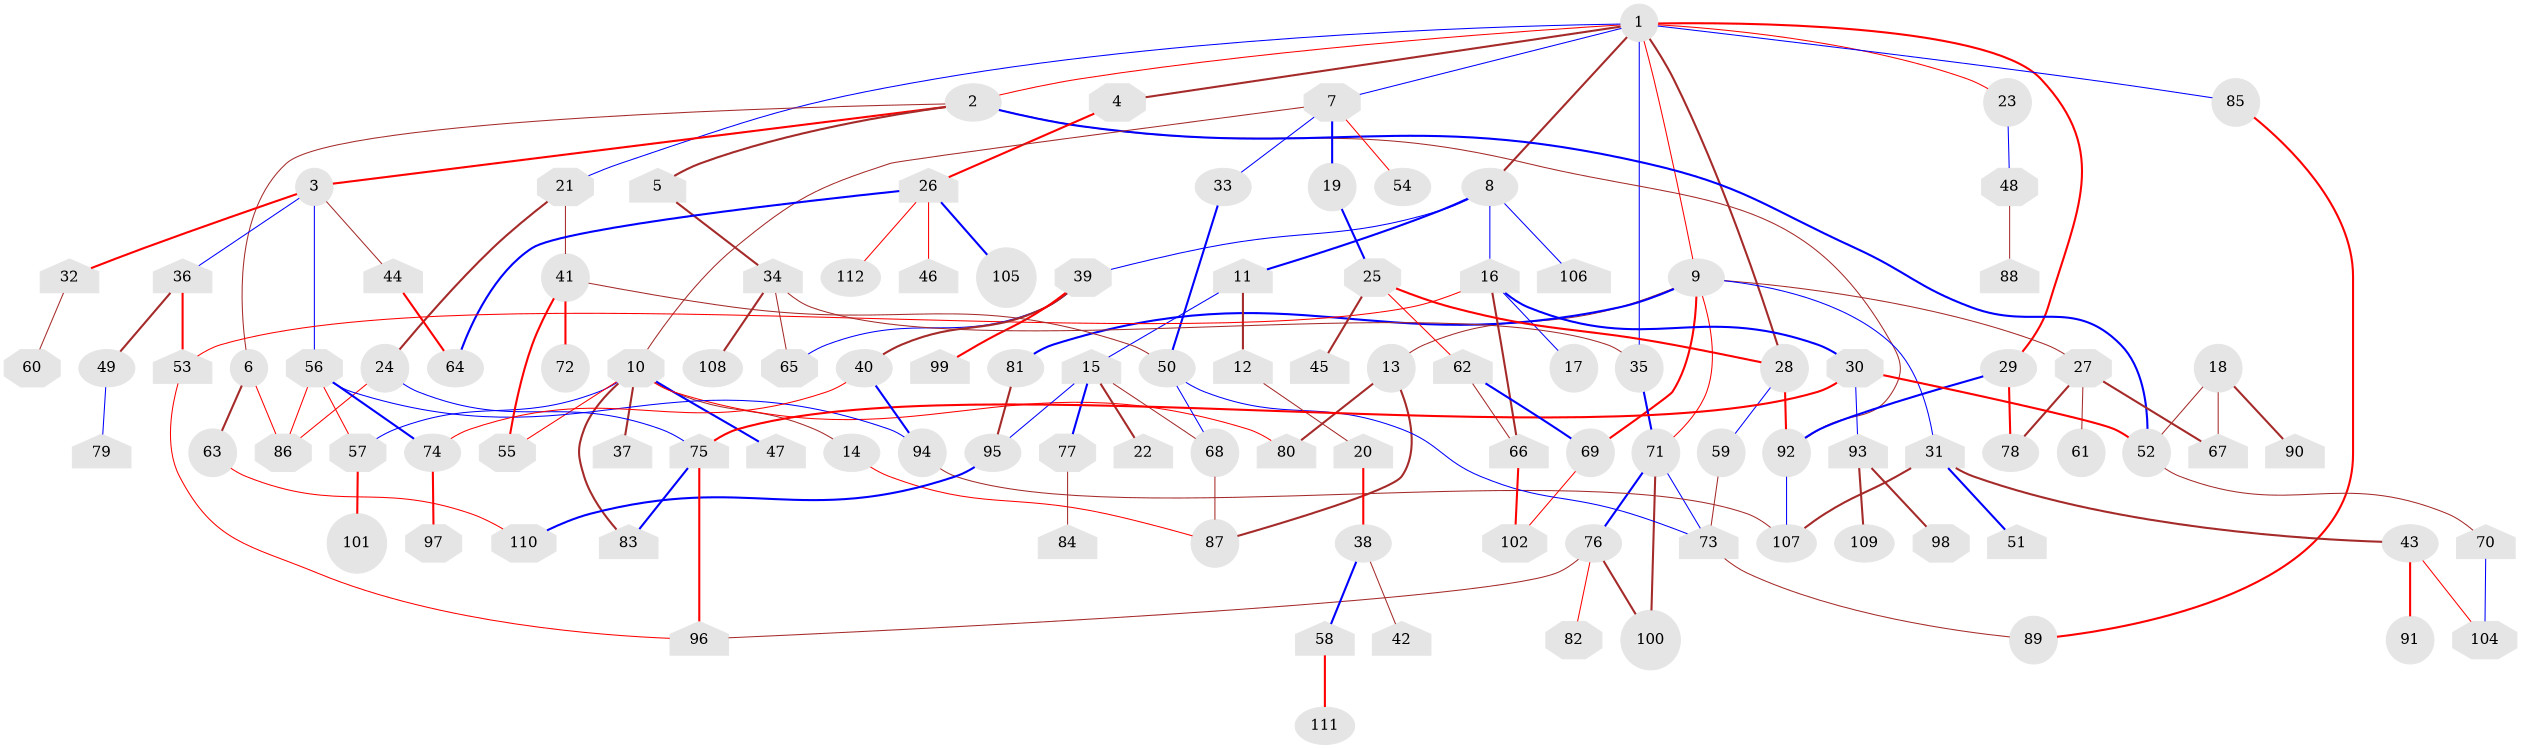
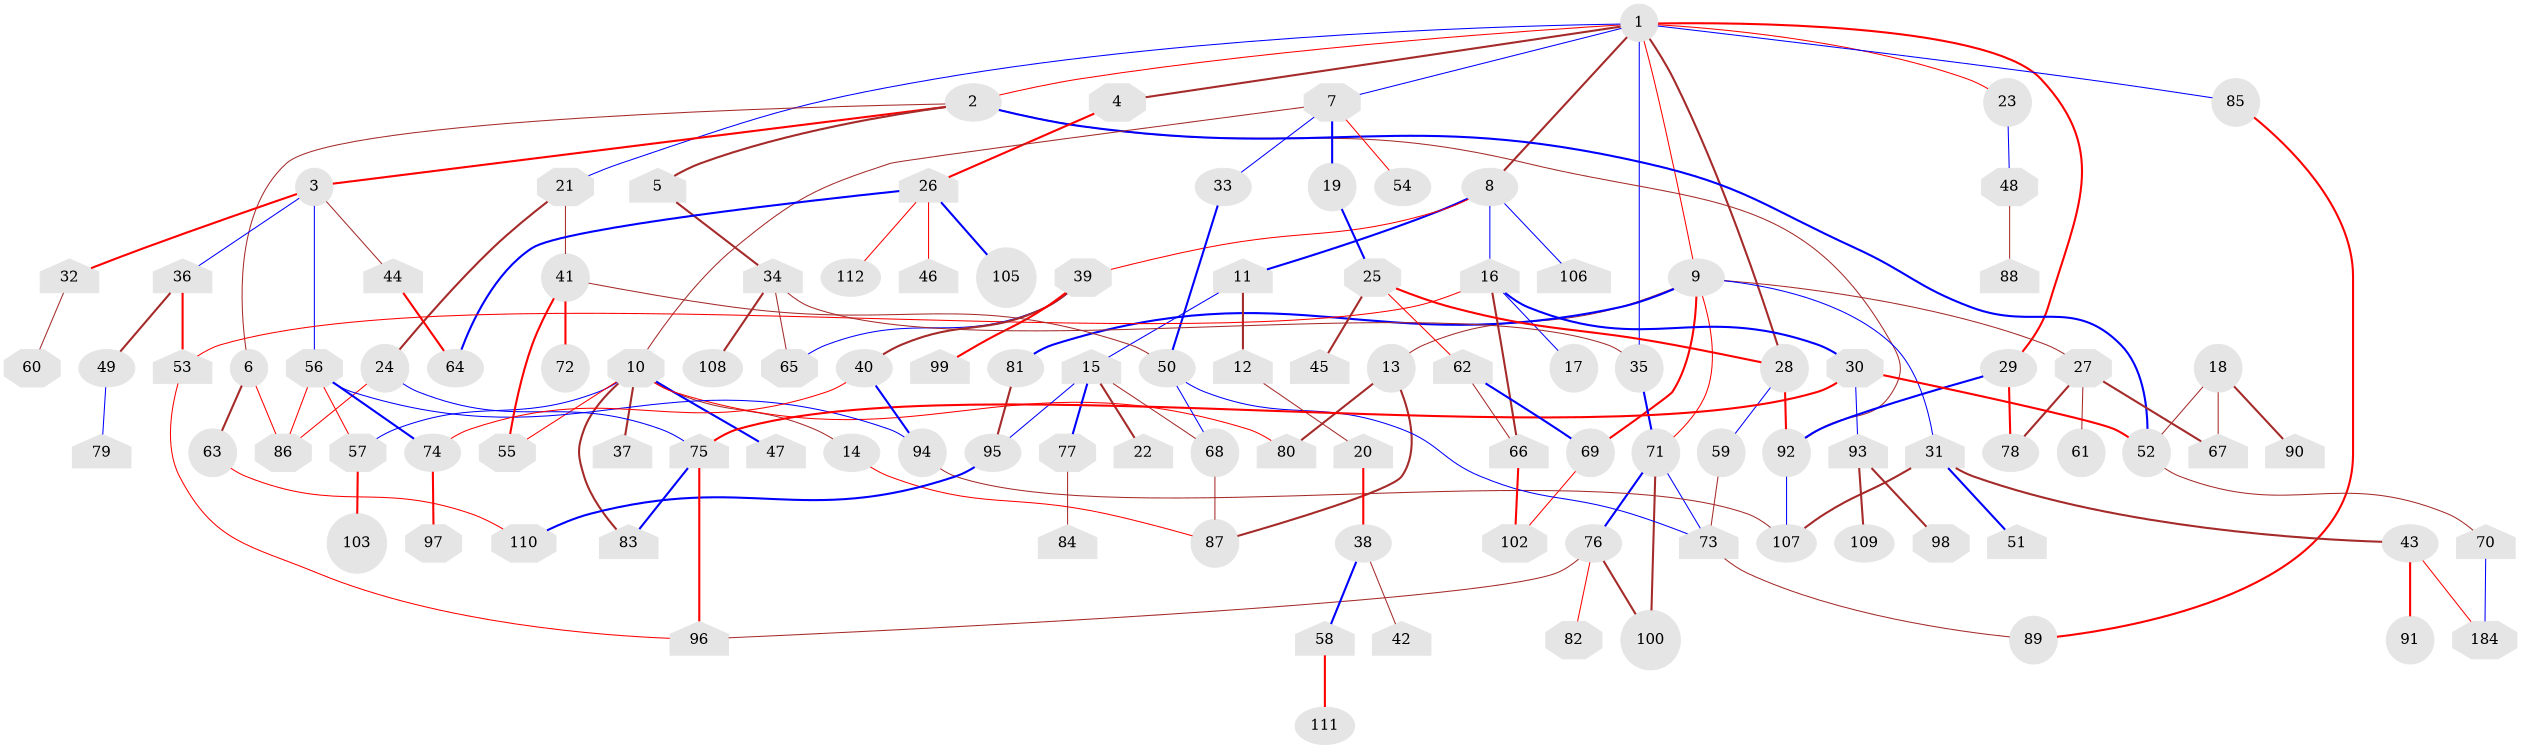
(1290, 236) -> (1290, 236)
(357, 543) -> (357, 543)
(2485, 640) -> (2485, 640)
